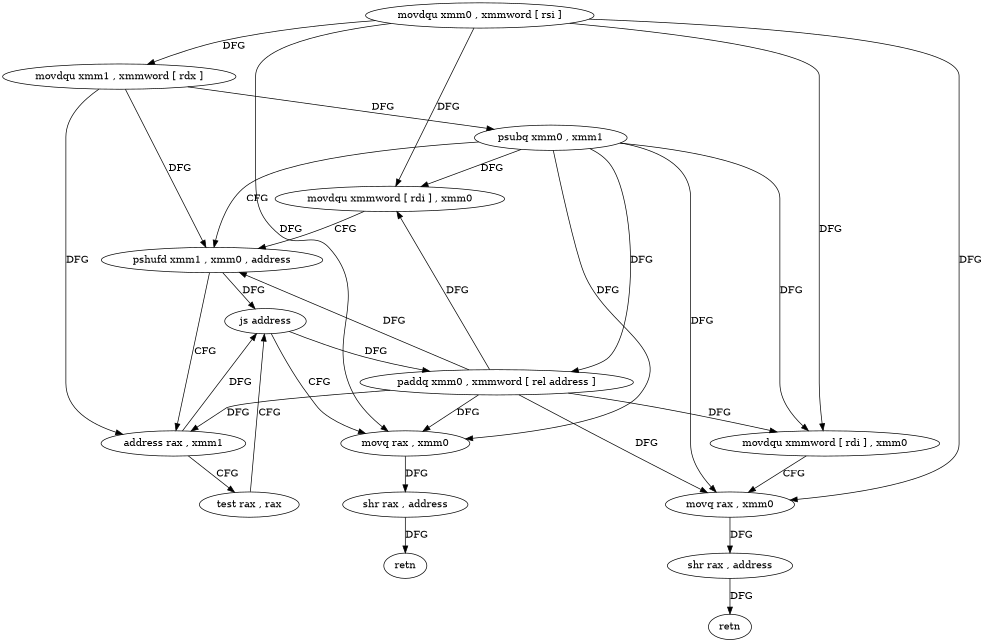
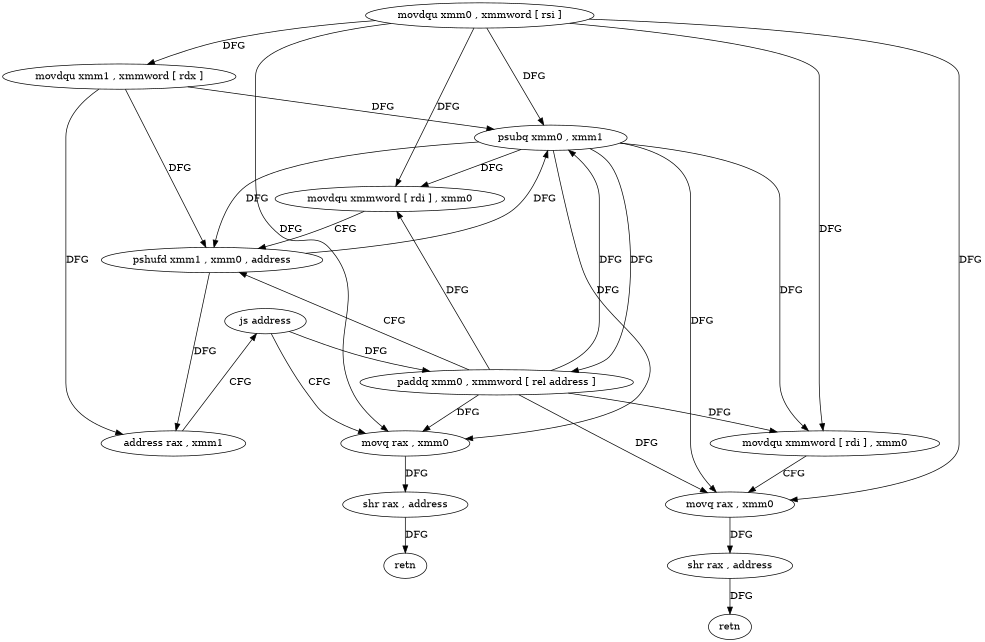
none -> (513, 74)
(257, 199) -> (257, 199)
(237, 288) -> (442, 235)
(394, 321) -> (394, 321)
(205, 352) -> (205, 352)
(241, 382) -> (241, 382)
(291, 399) -> (599, 271)
(249, 505) -> none
